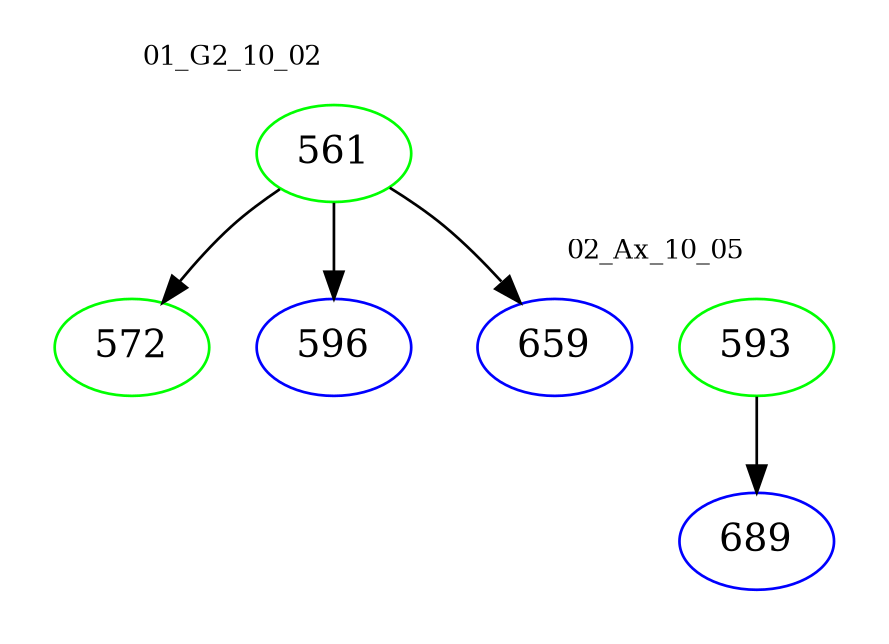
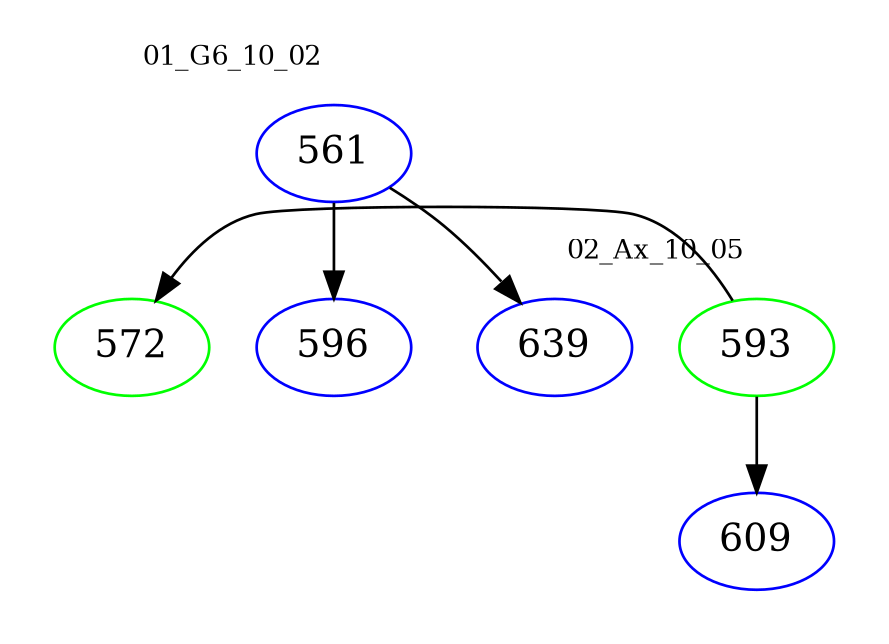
(233, 58) -> (233, 58)
(334, 154) -> (334, 154)
(226, 231) -> (458, 207)
(555, 347) -> (555, 347)
(757, 541) -> (757, 541)
